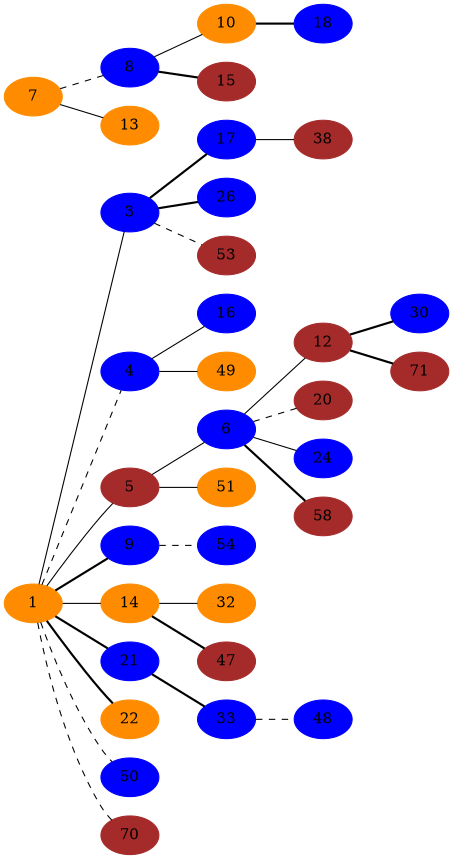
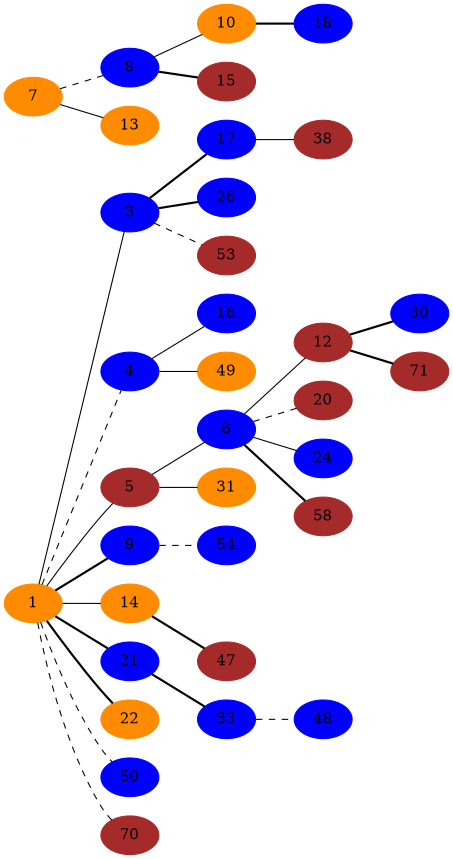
(227, 487) -> (227, 487)
(227, 603) -> none
